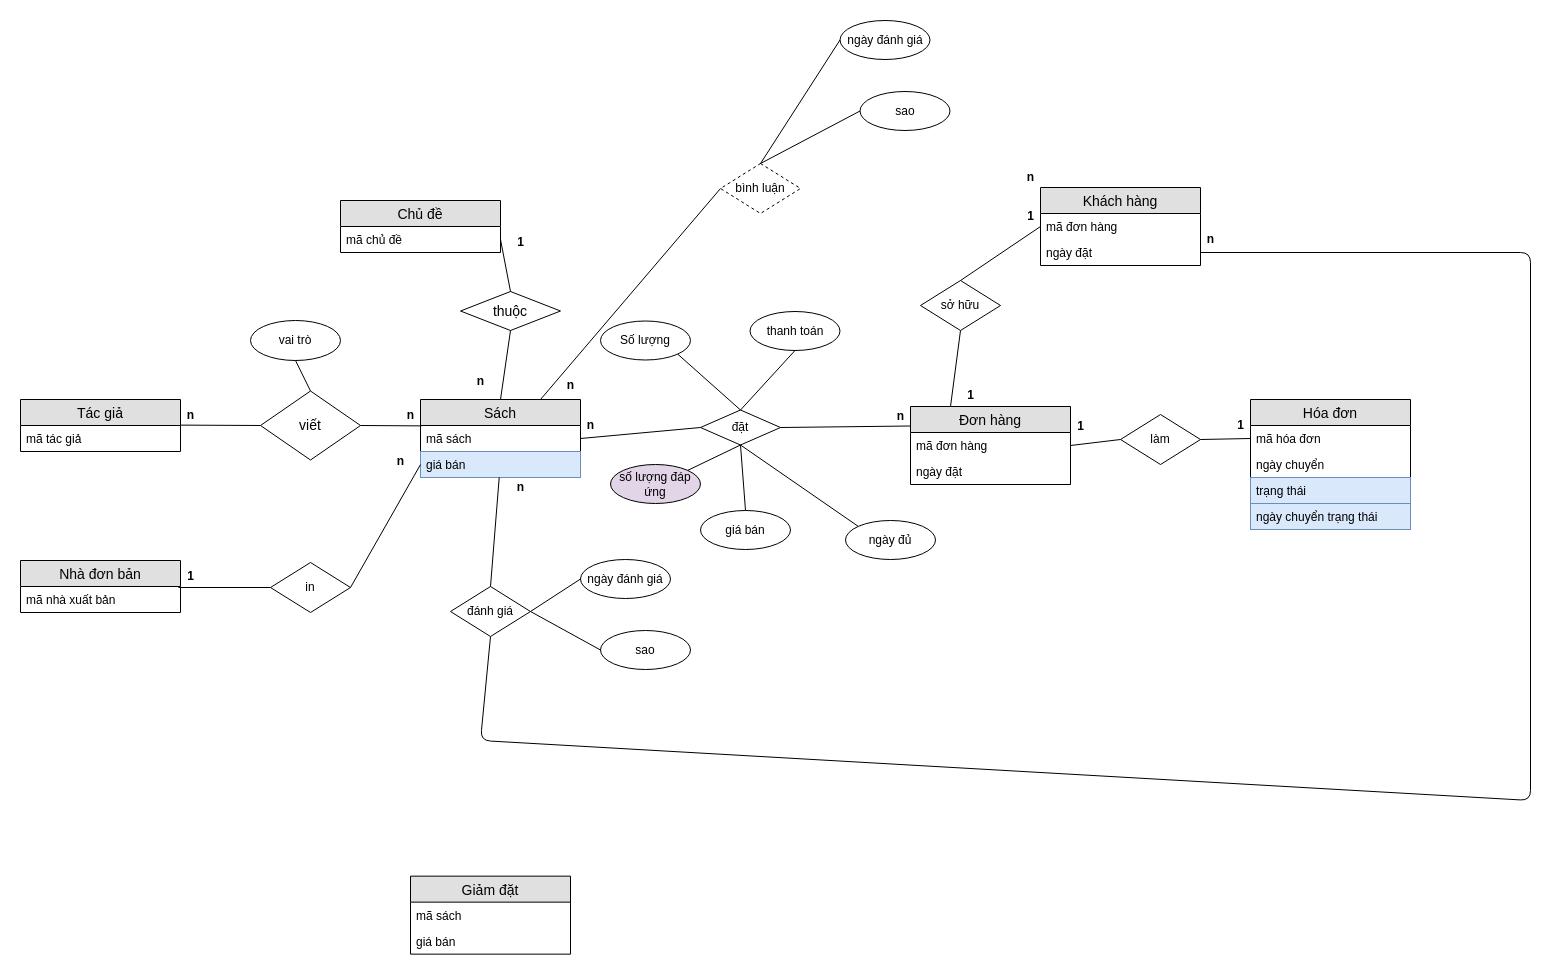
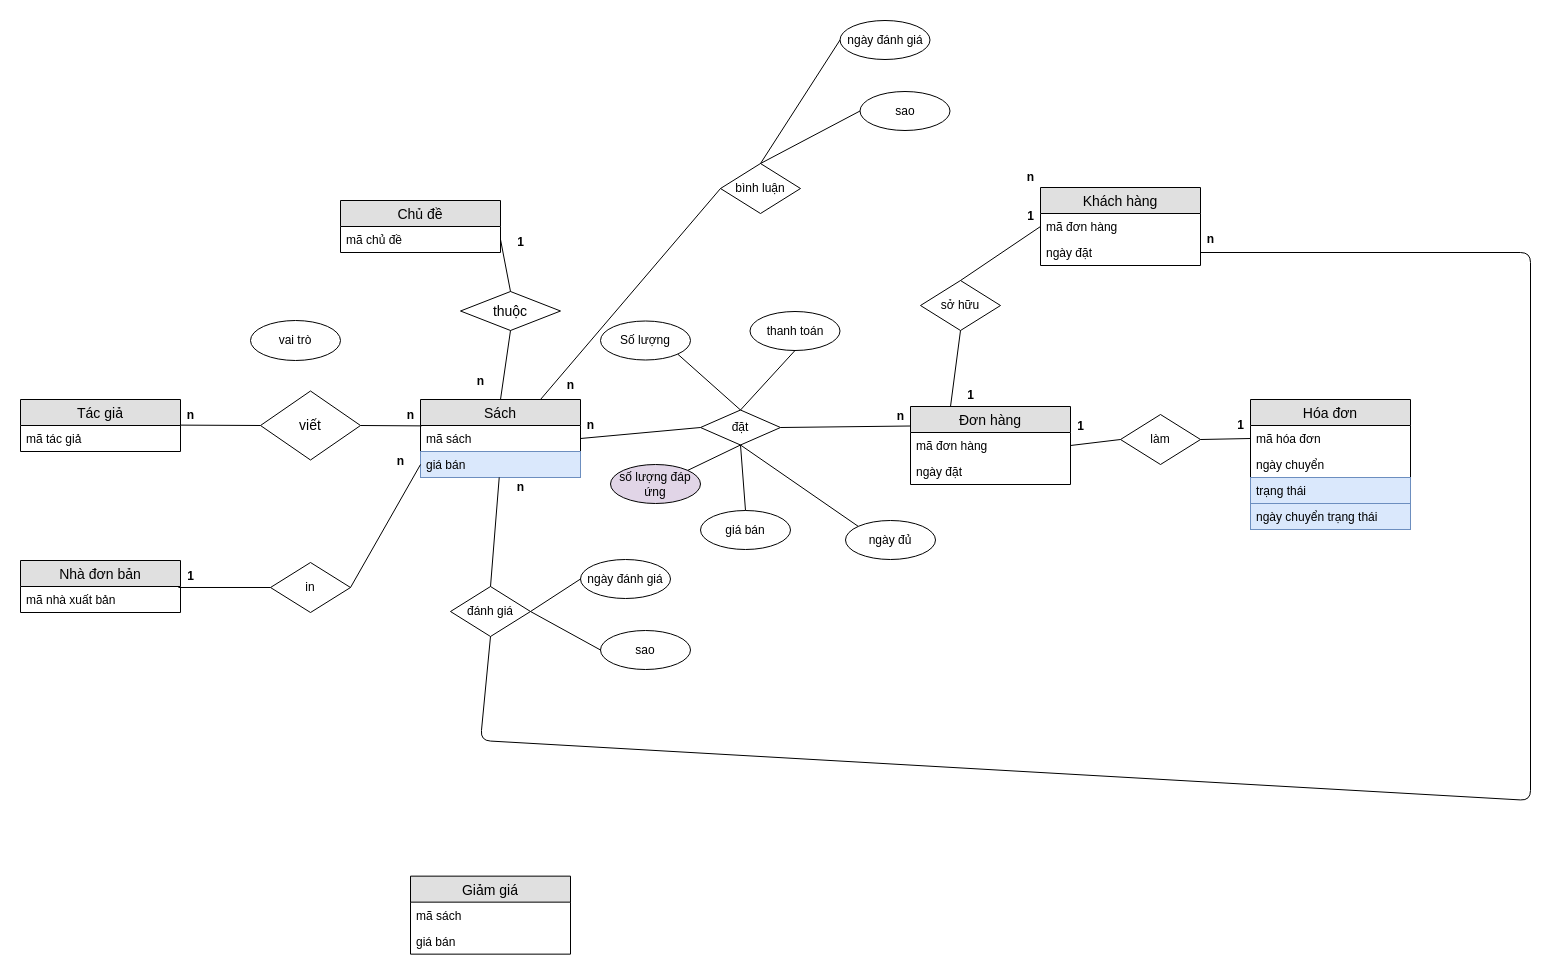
(761, 189) -> (761, 189)
(303, 376) -> none
(490, 890) -> (490, 890)
